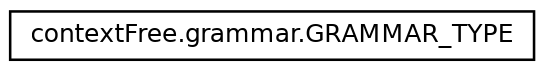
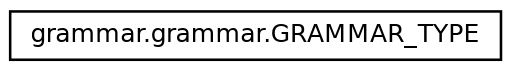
(272, 36) -> (256, 36)
